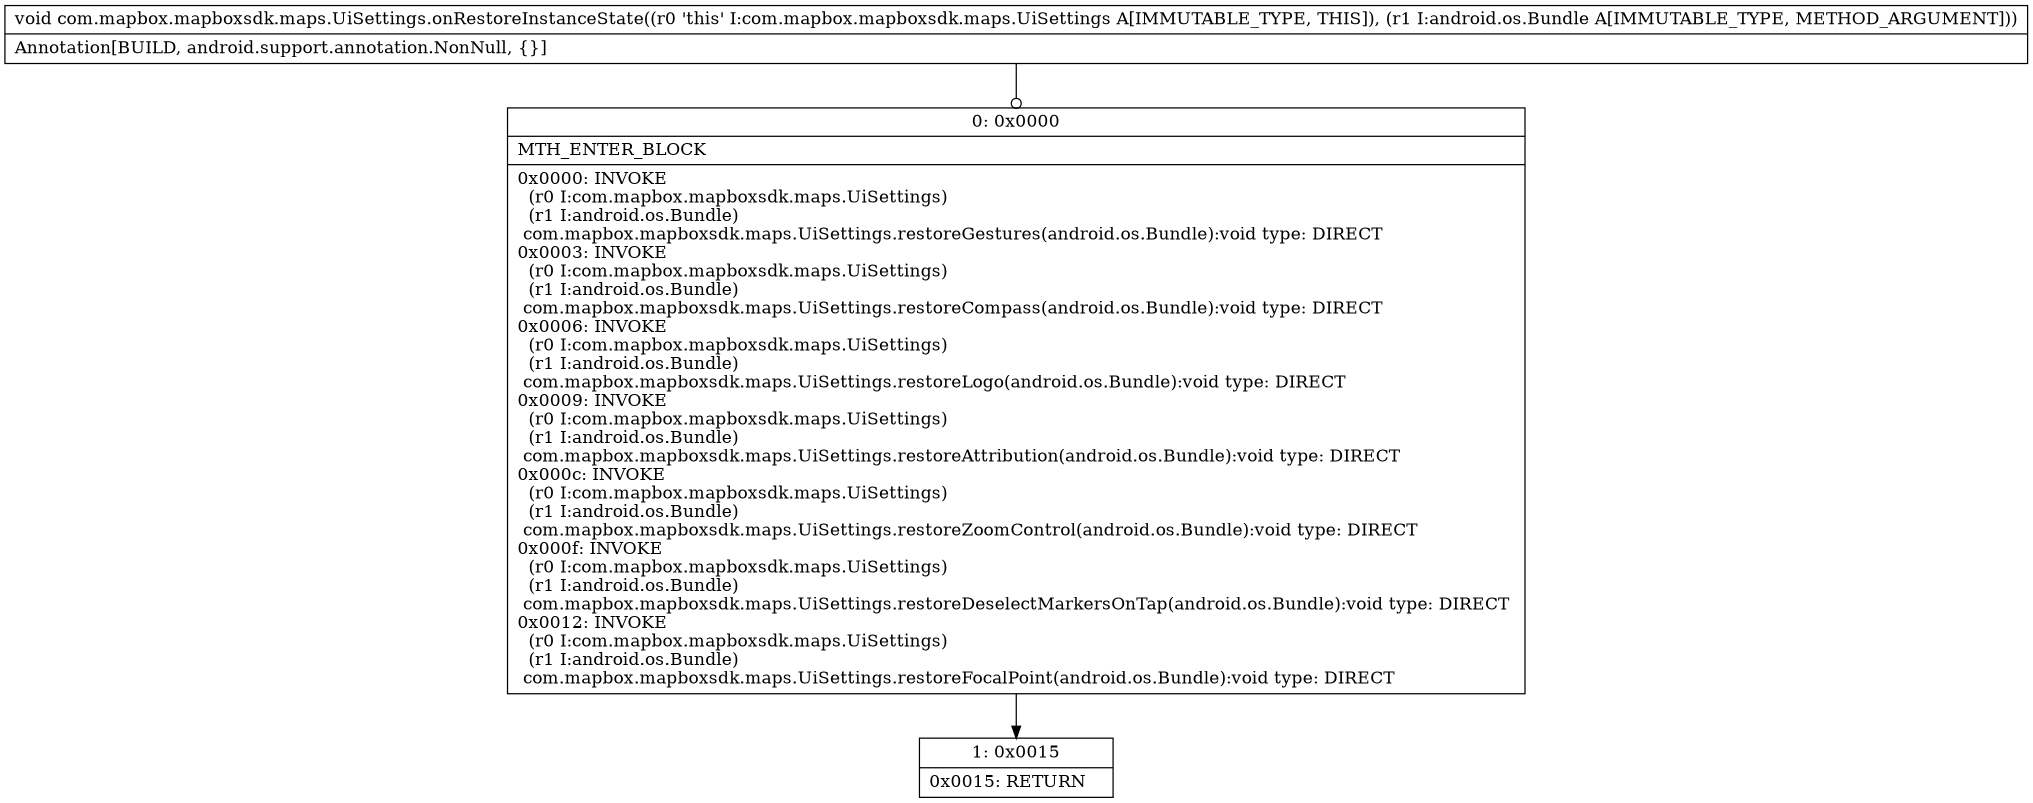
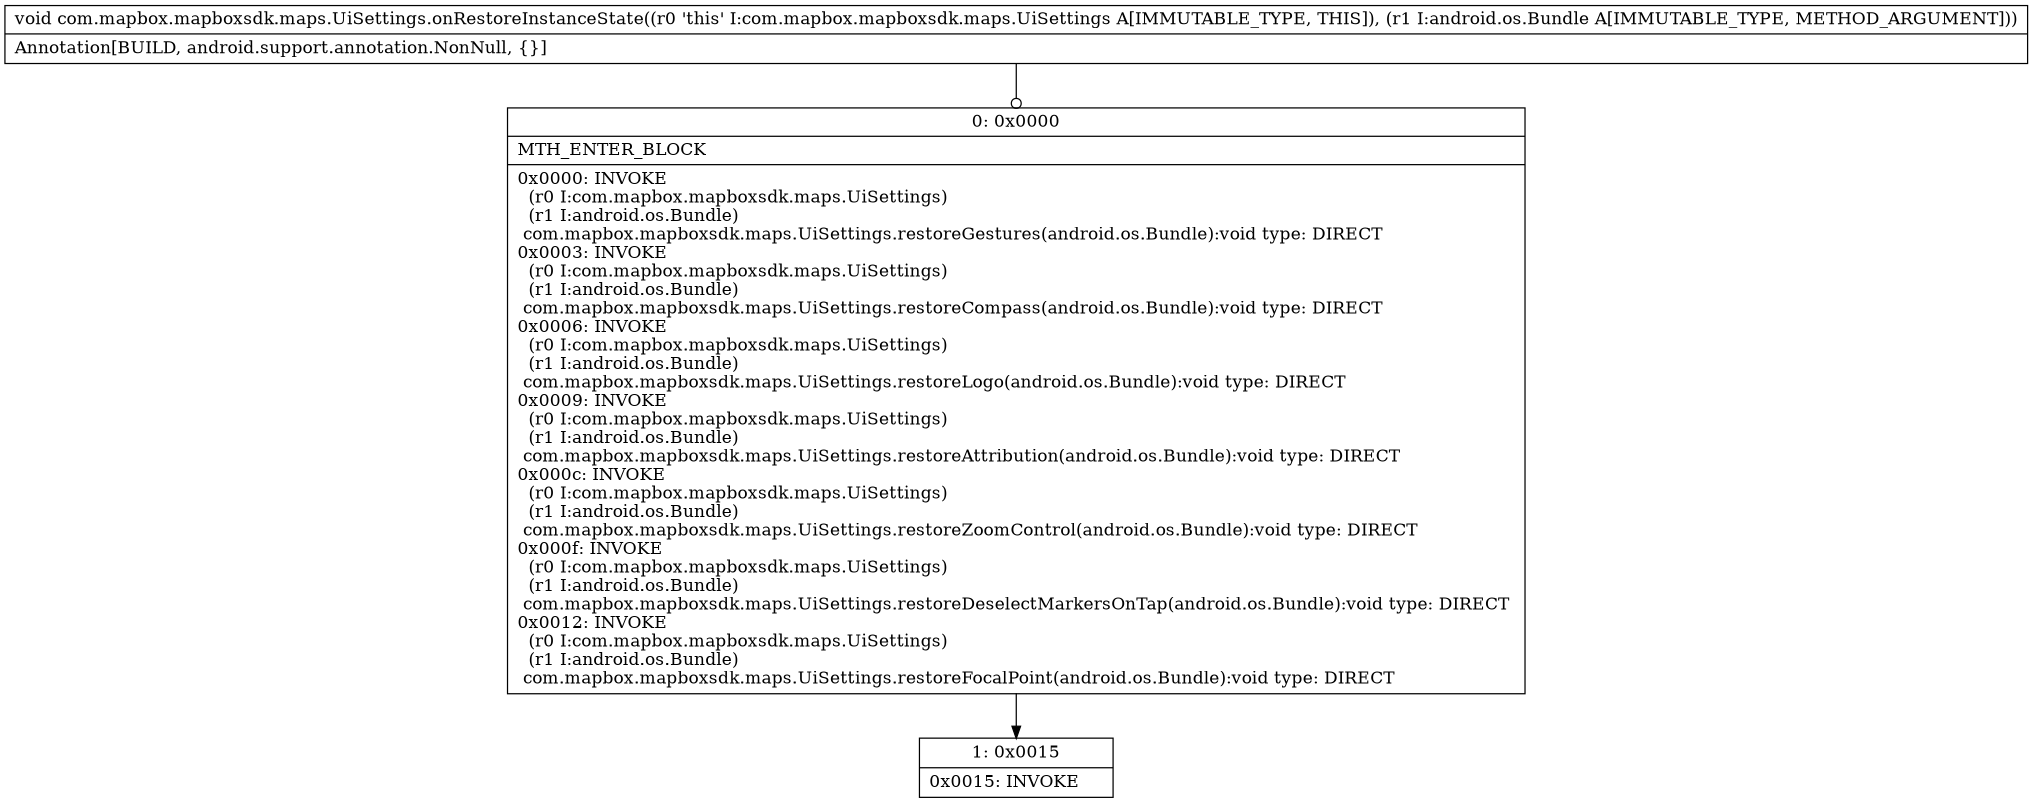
(1016, 782) -> (1013, 782)
